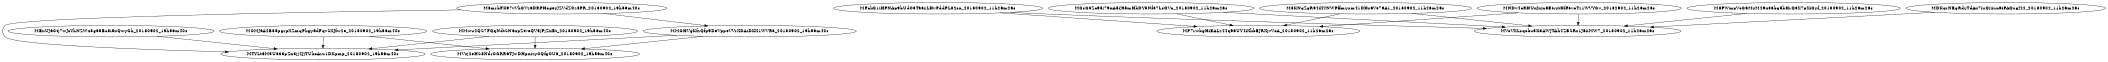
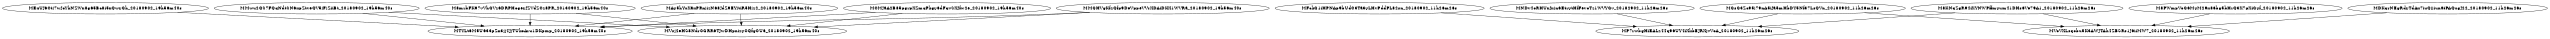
none -> (739, 8)
(1579, 18) -> none
(654, 20) -> (626, 19)
(1247, 21) -> none
